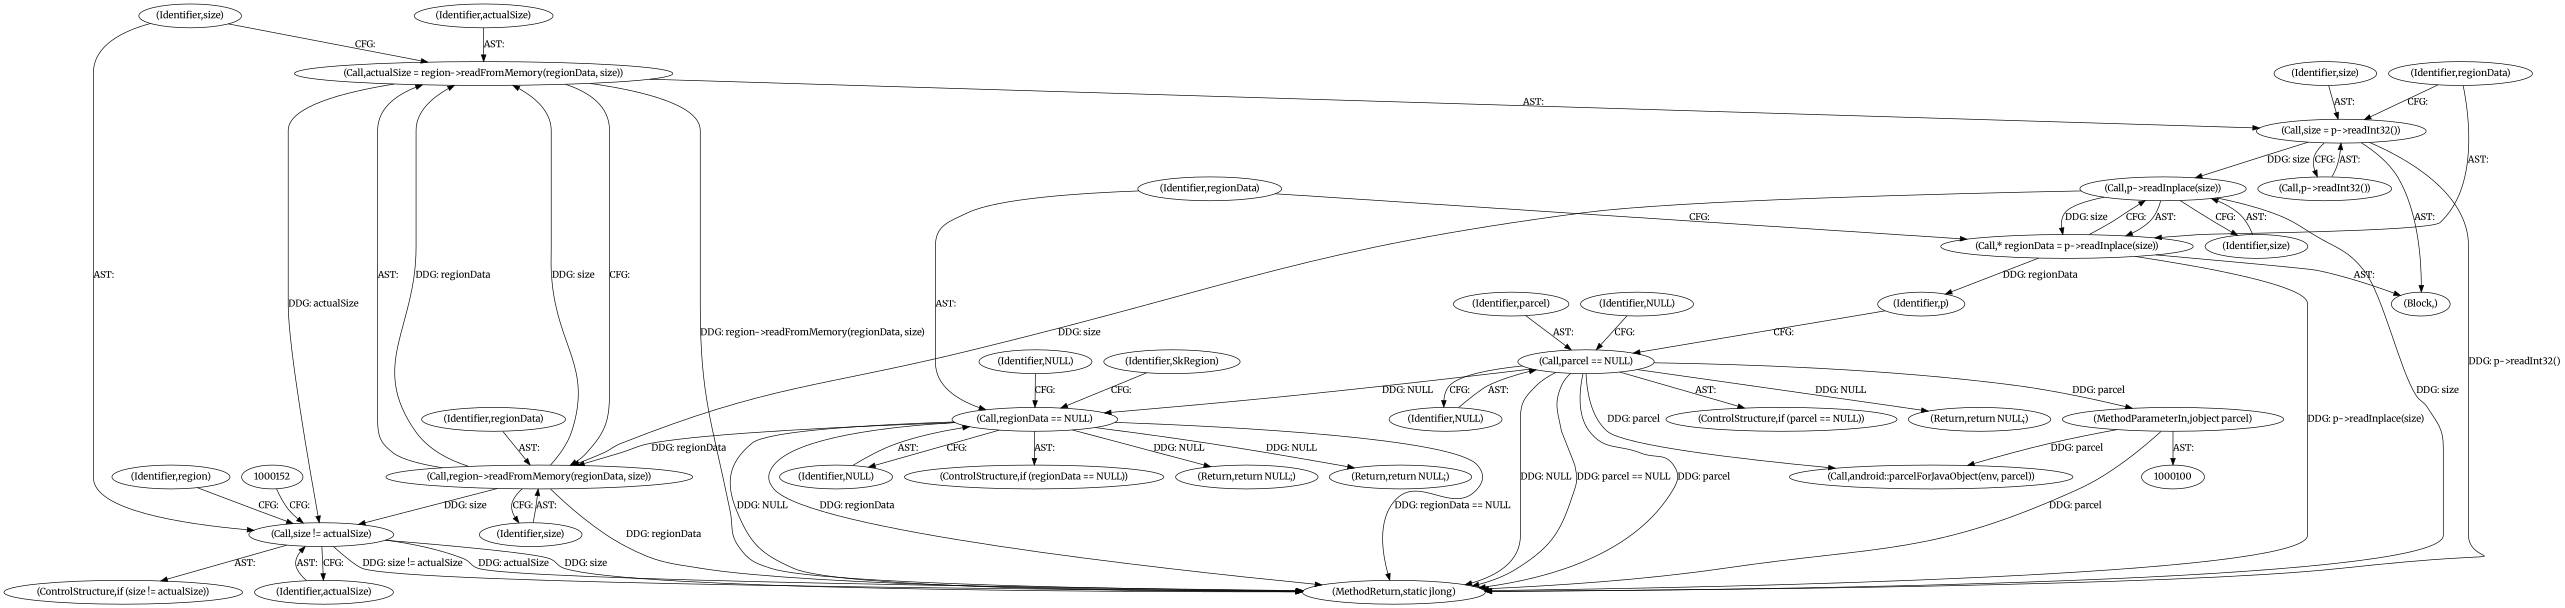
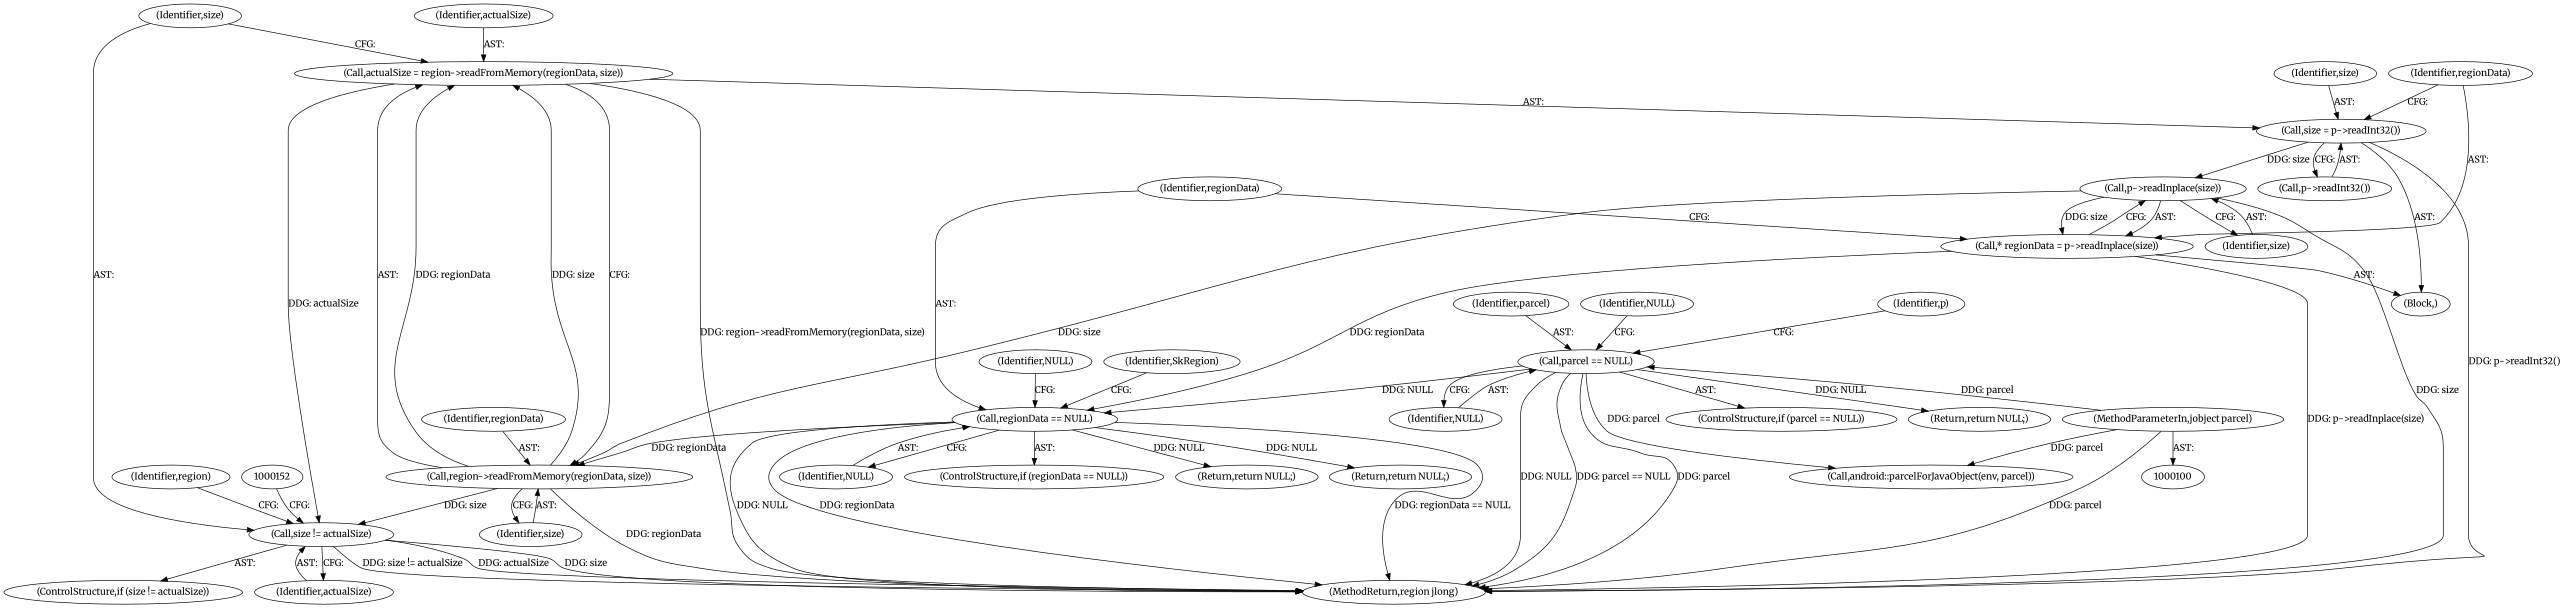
(1995, 275) -> (1513, 282)
(1891, 373) -> (1878, 386)
(1394, 592) -> (1394, 592)
